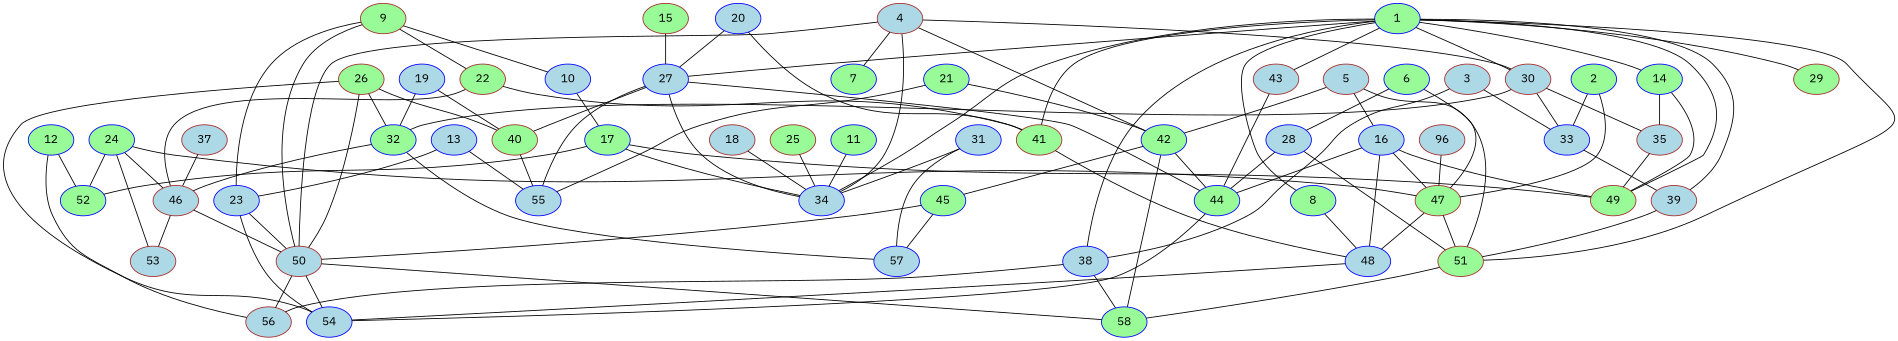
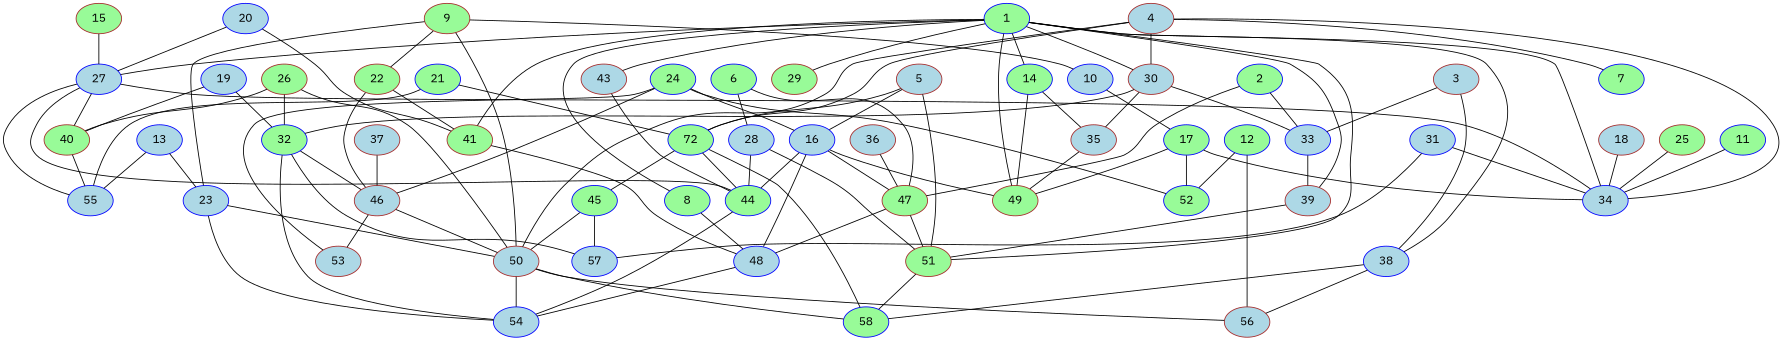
(1164, 140) -> (691, 140)
(1442, 140) -> (873, 140)
(4, 164) -> (336, 292)
(774, 177) -> (743, 110)
